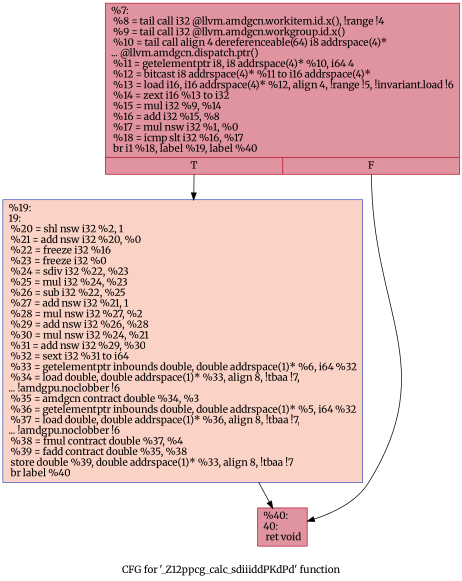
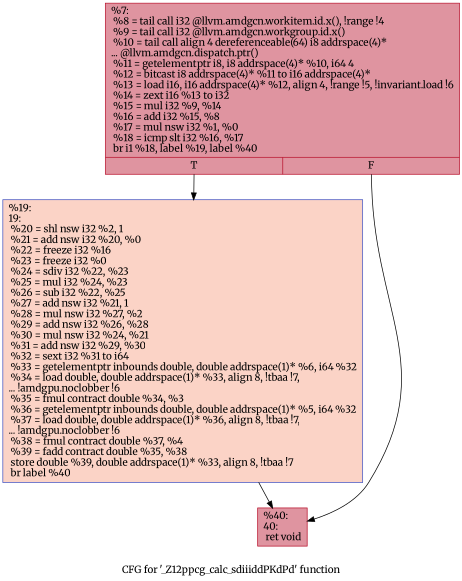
(104, 399) -> (96, 399)
